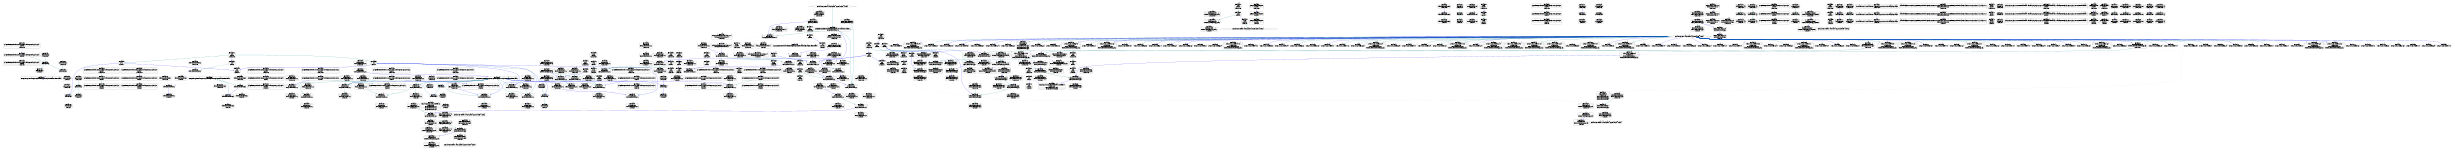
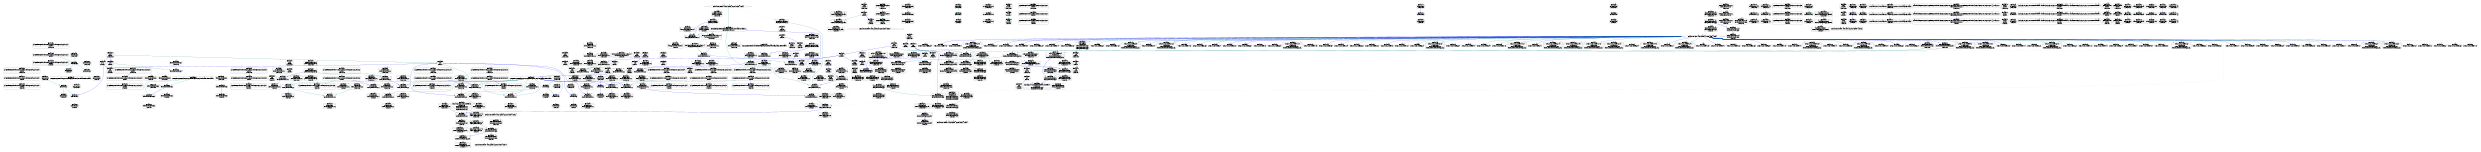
(970, 56) -> (982, 56)
none -> (504, 86)
